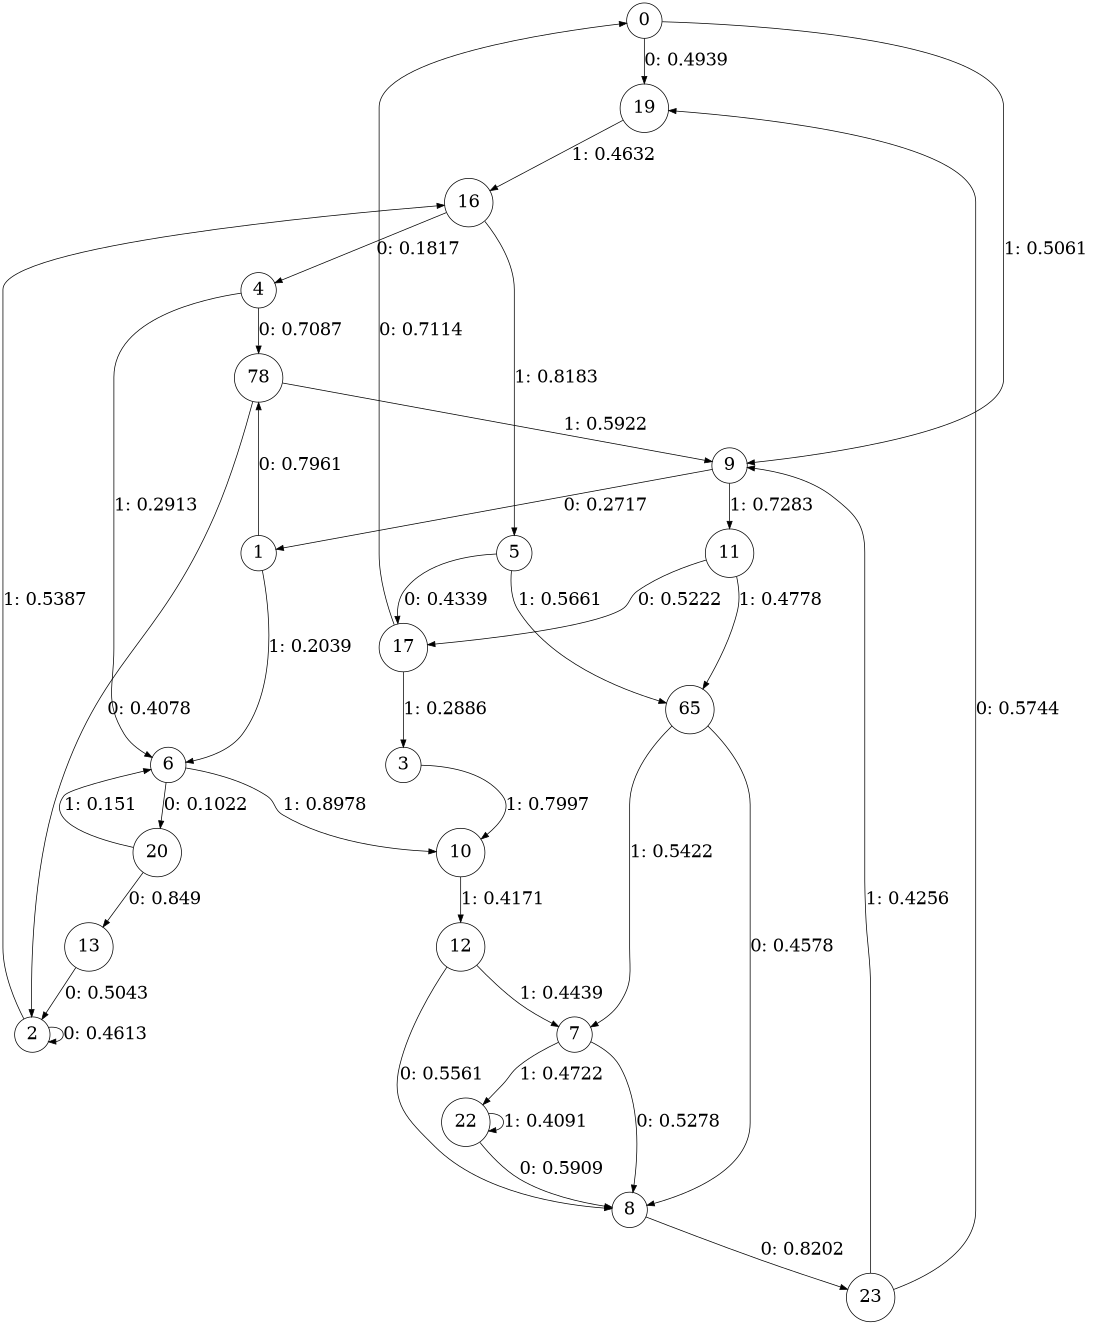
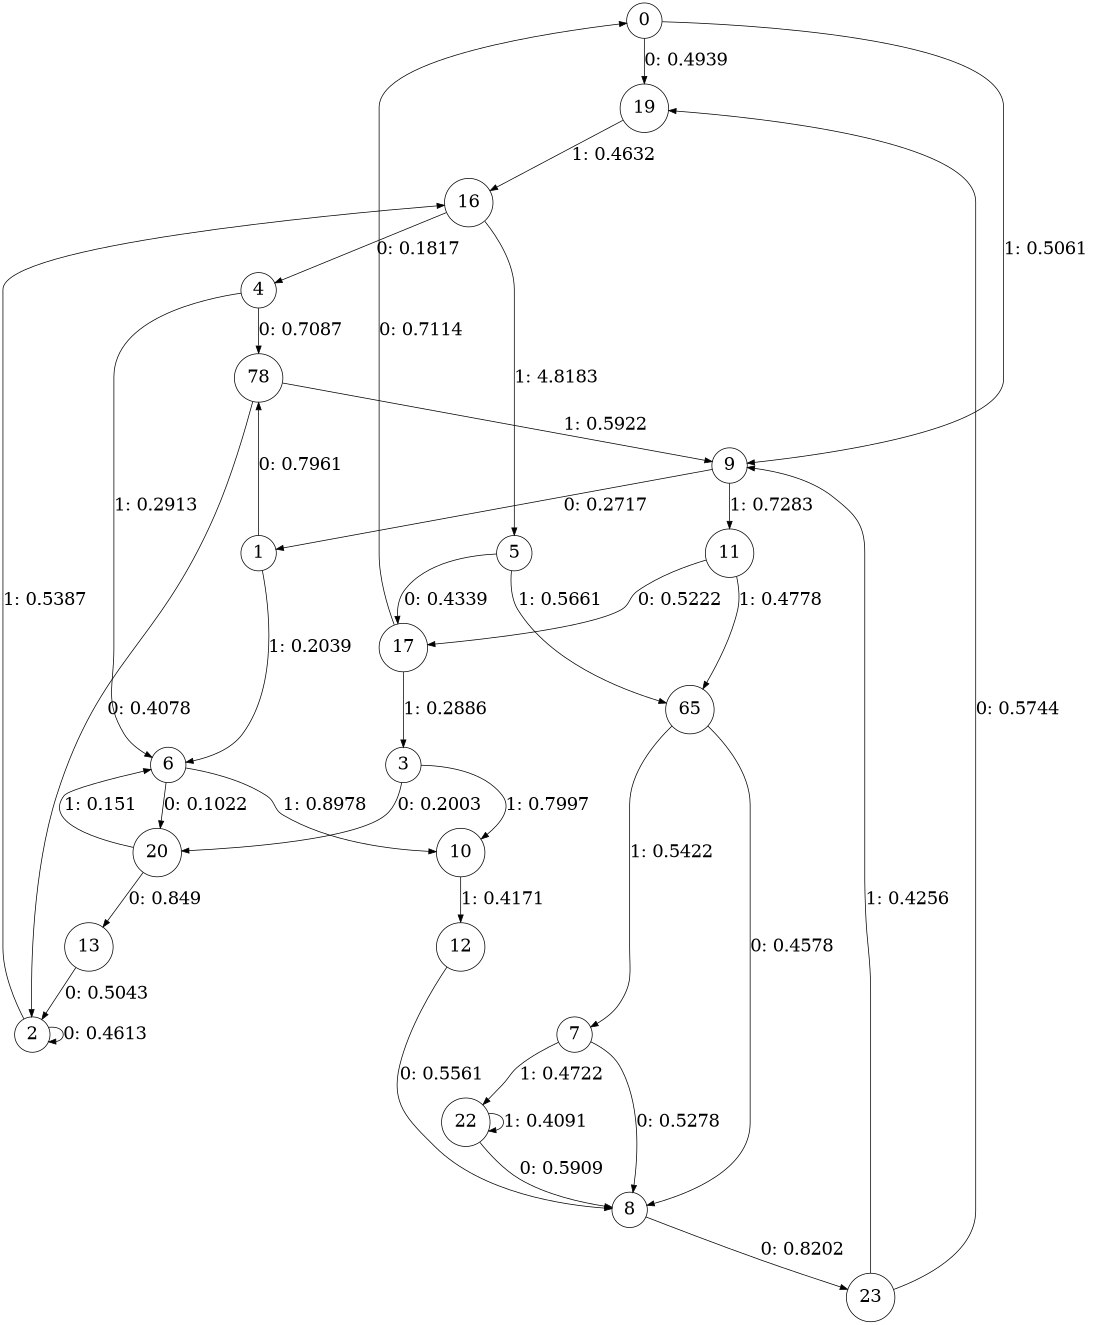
(564, 378) -> (564, 378)
none -> (308, 839)
(512, 998) -> none
